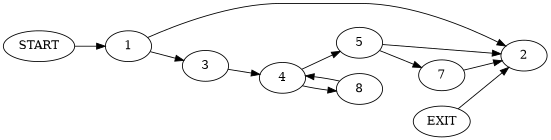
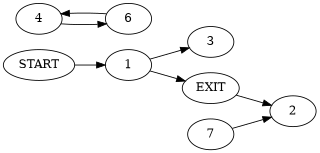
(323, 3) -> (163, 75)
(359, 43) -> none
(240, 71) -> none
(359, 89) -> (128, 19)
